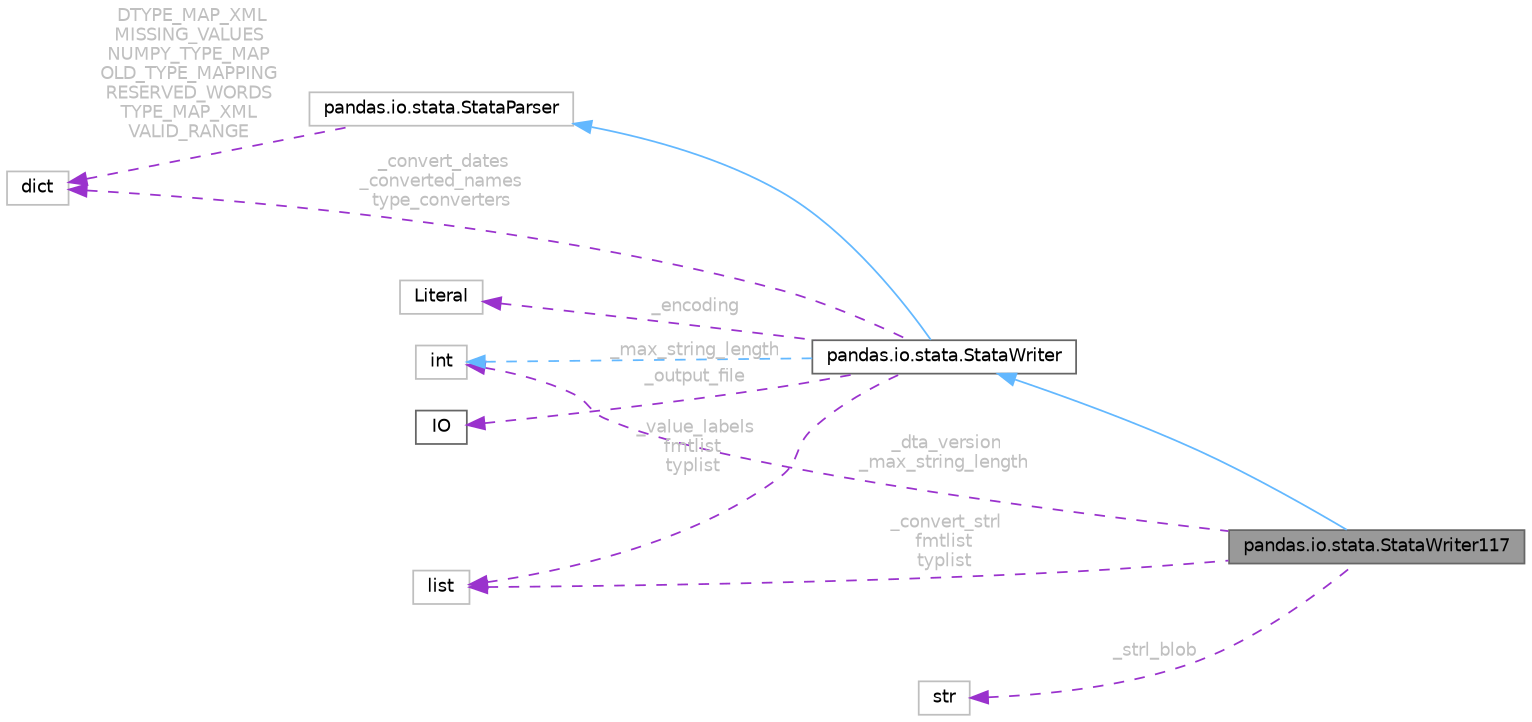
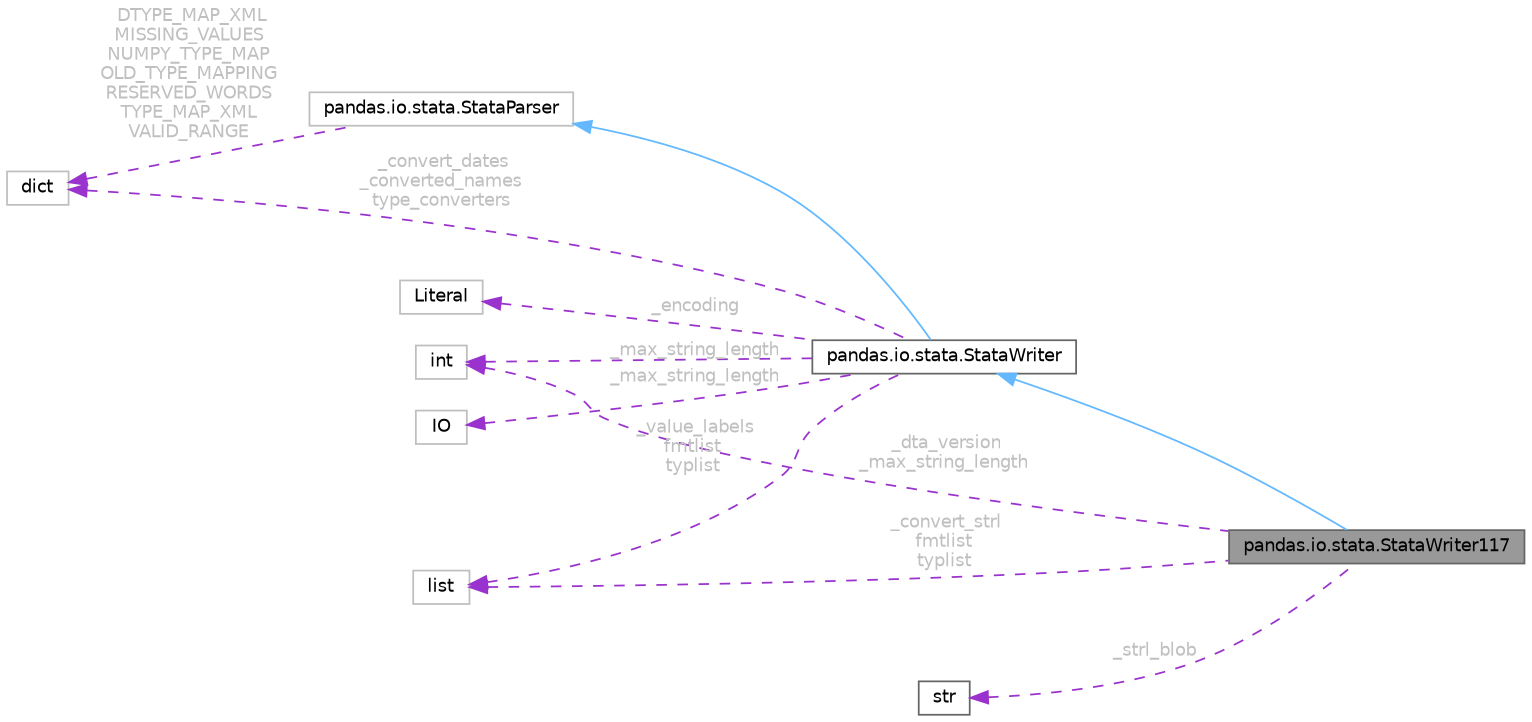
(649, 360) -> (649, 360)
(693, 377) -> (693, 377)
(441, 427) -> (441, 427)
(944, 698) -> (944, 698)
